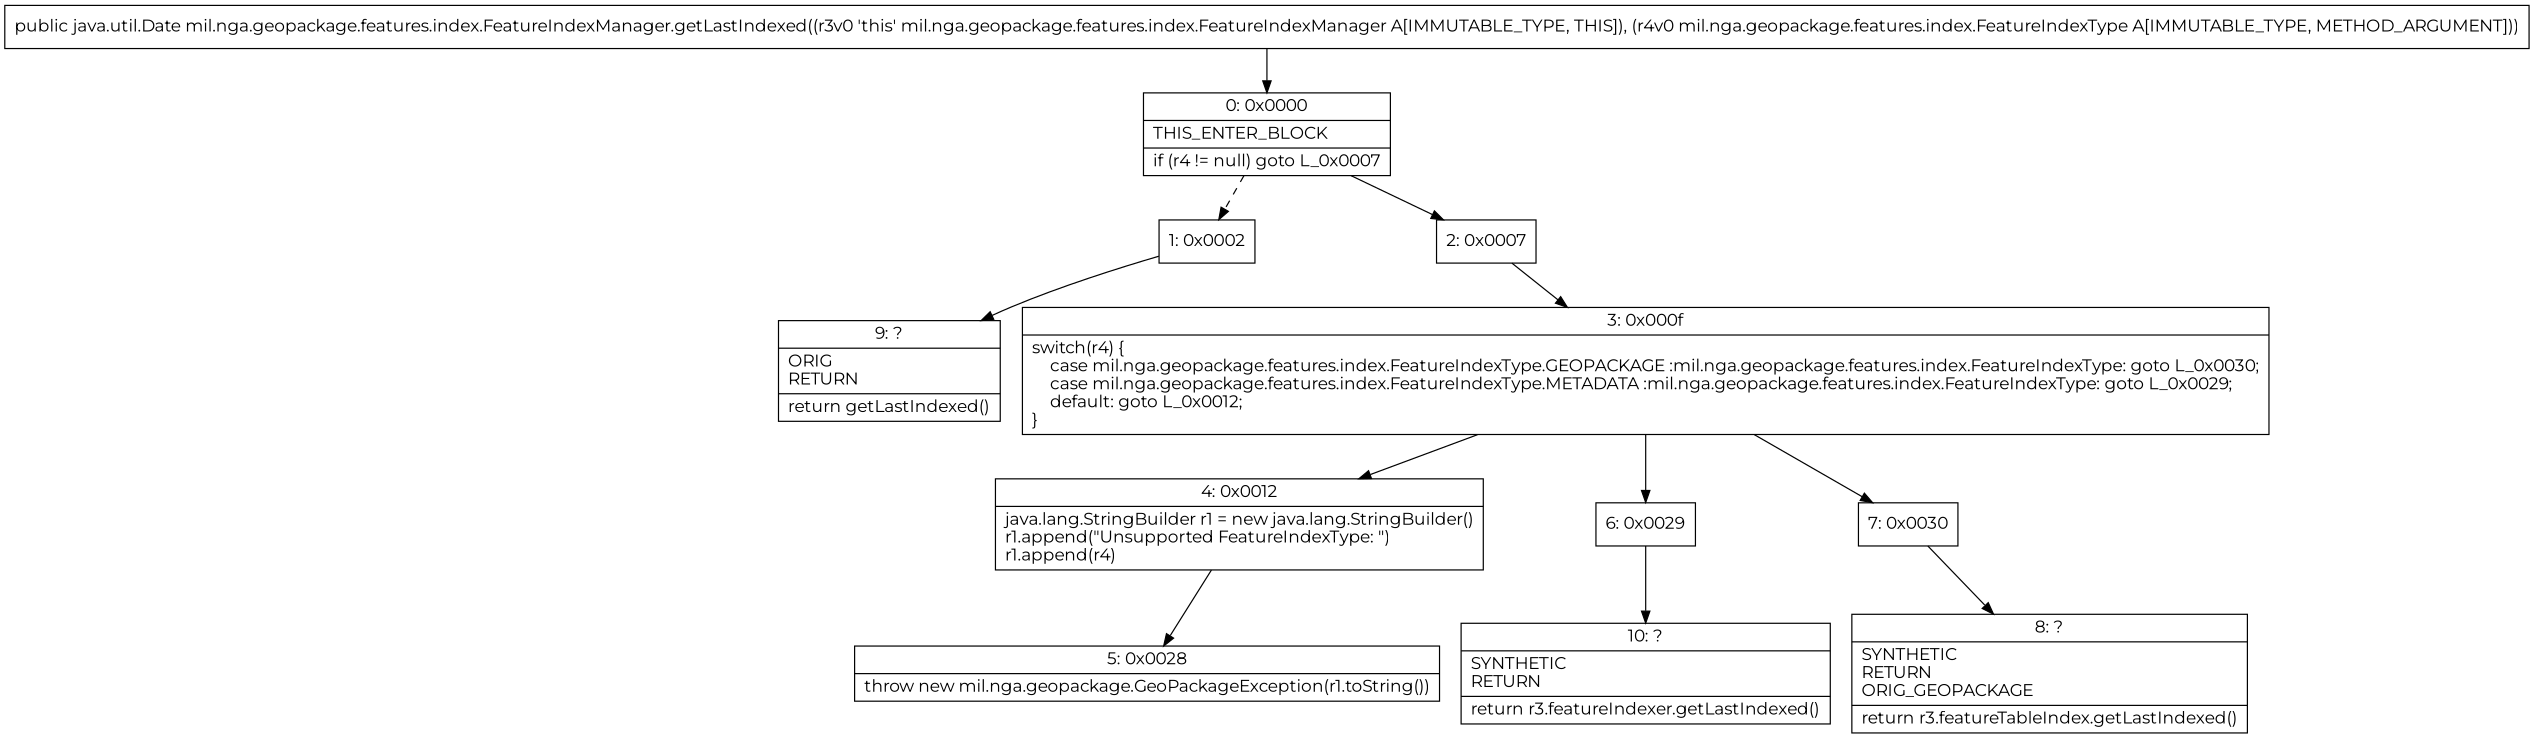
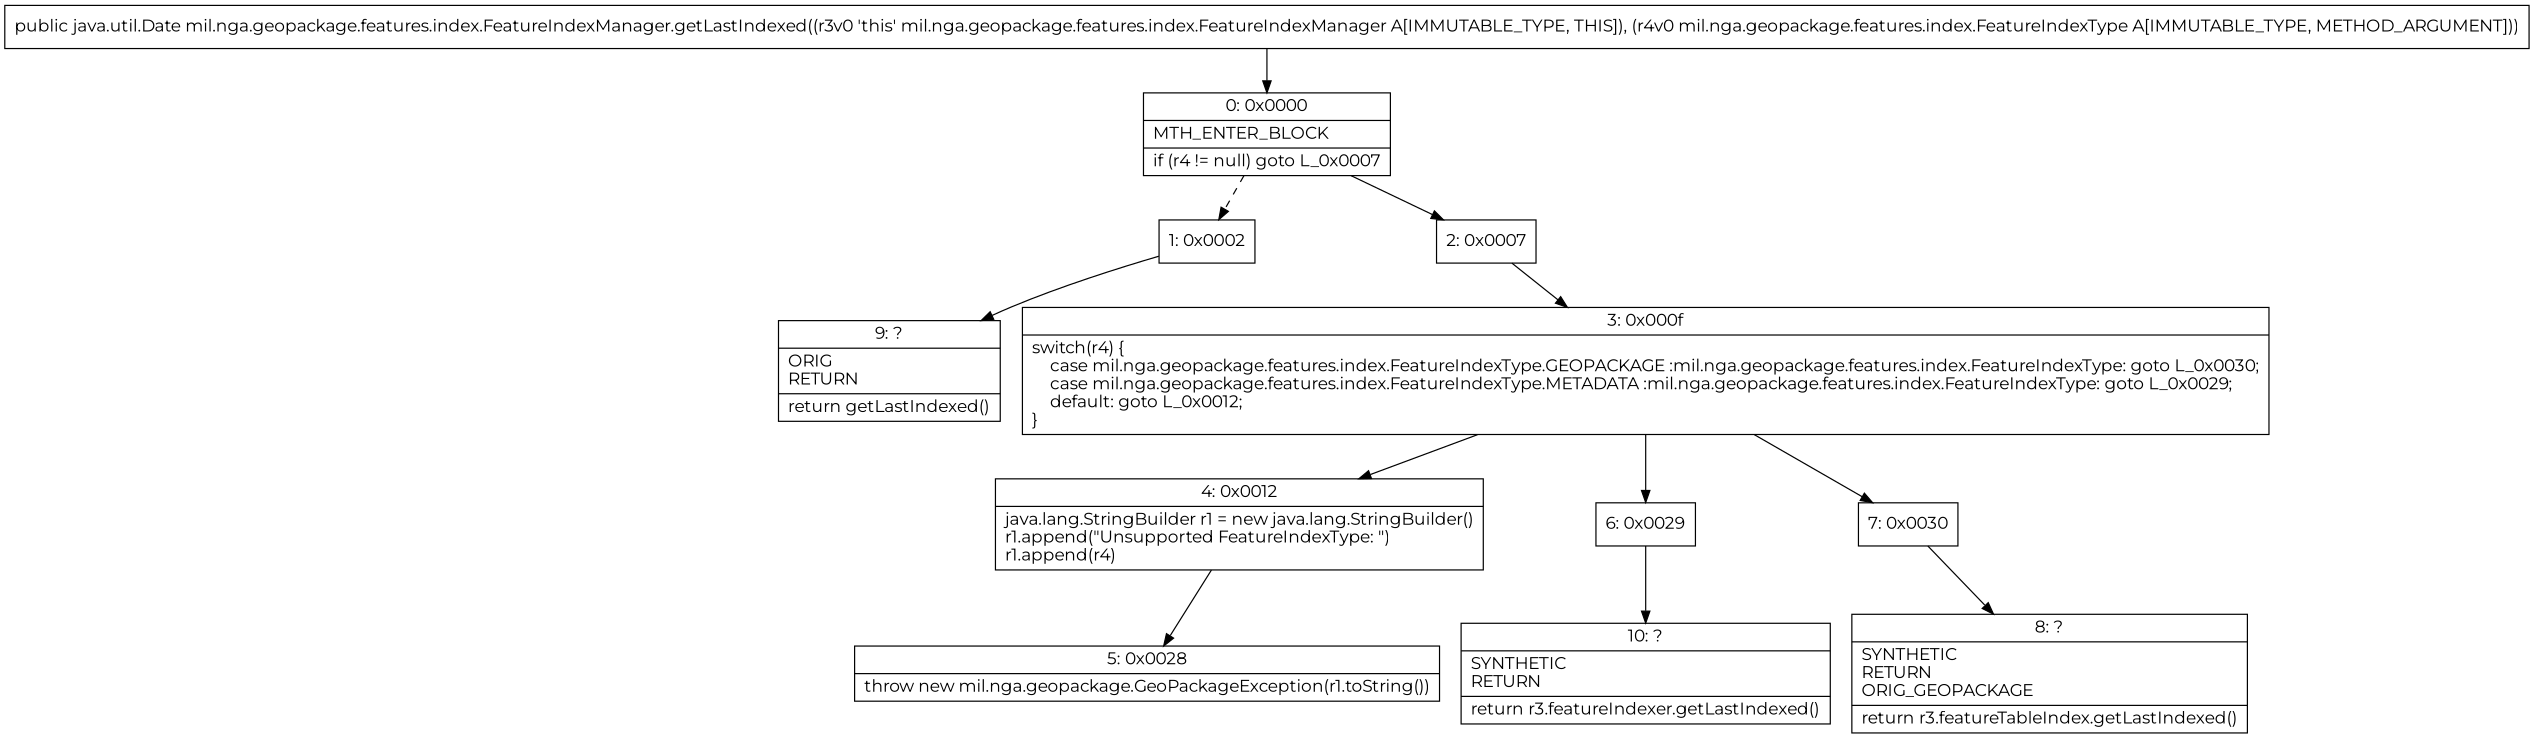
(1241, 134) -> (1241, 134)
